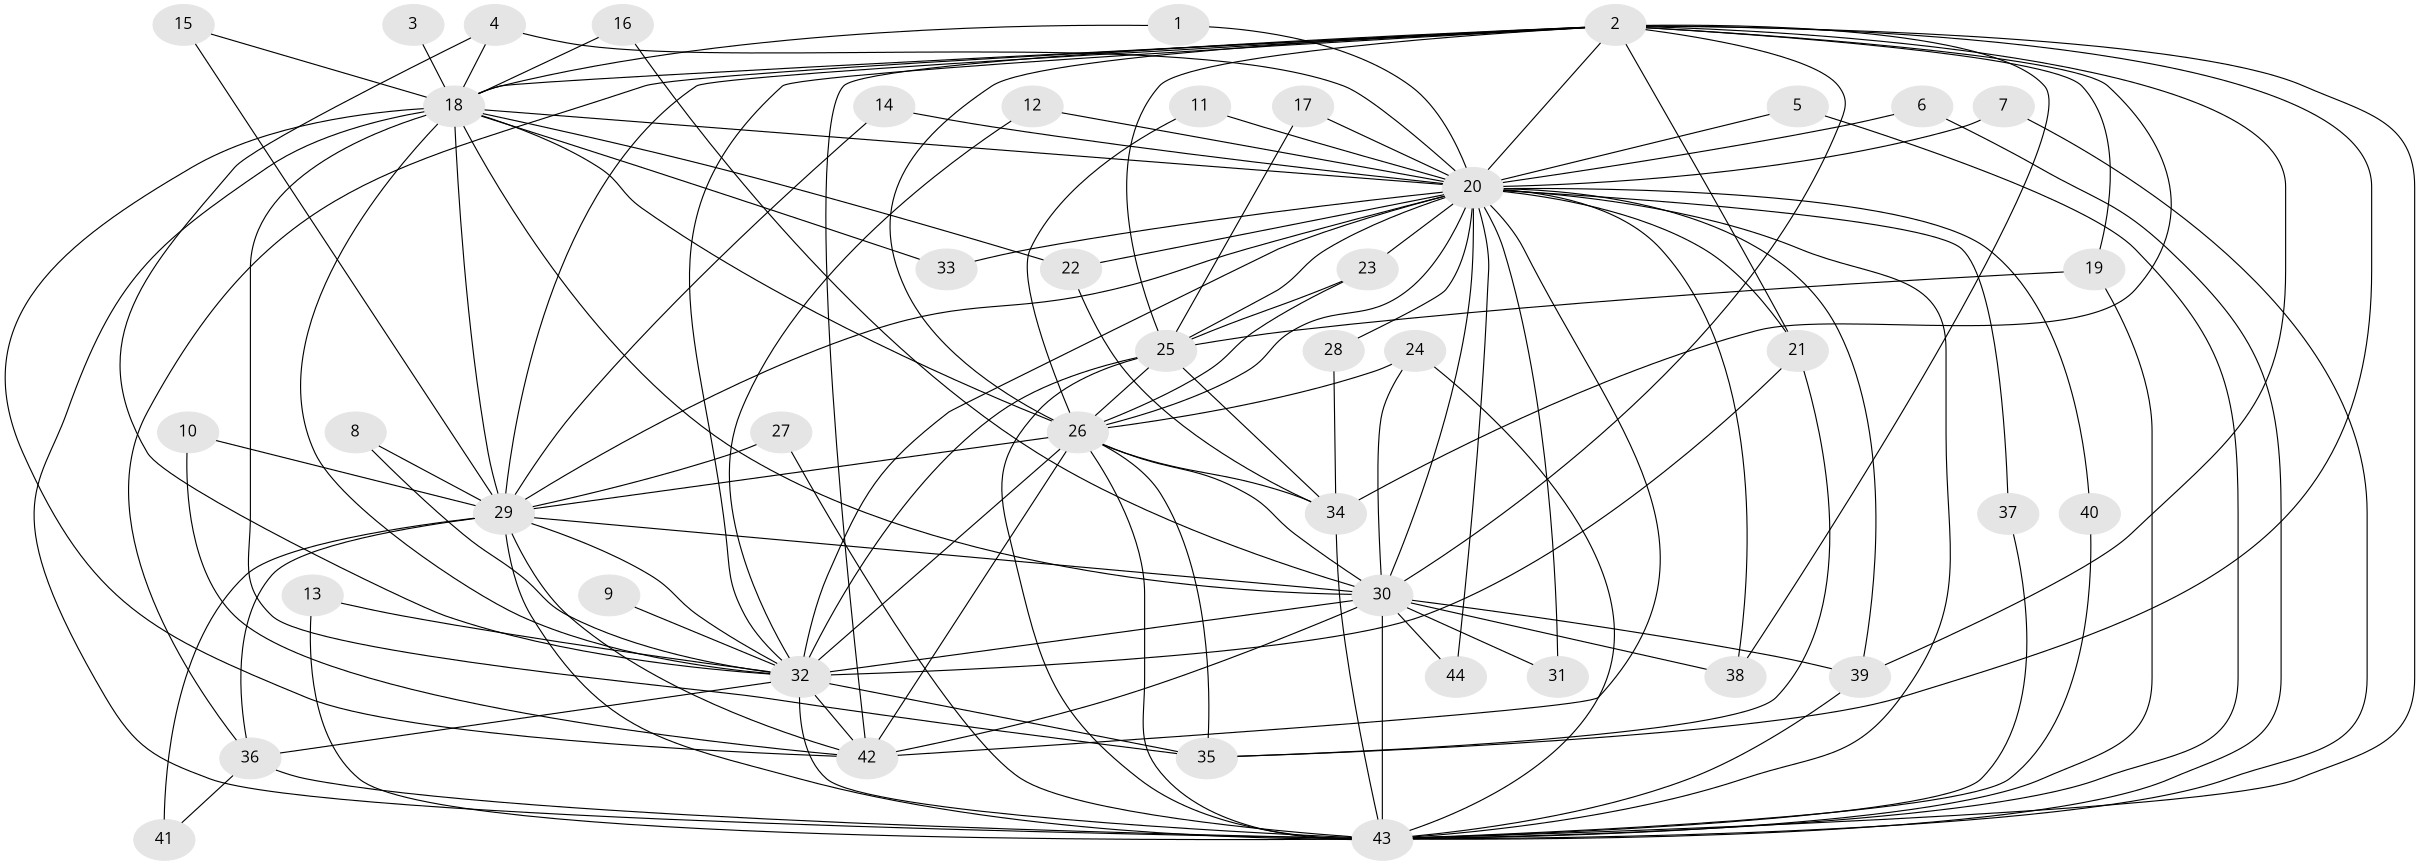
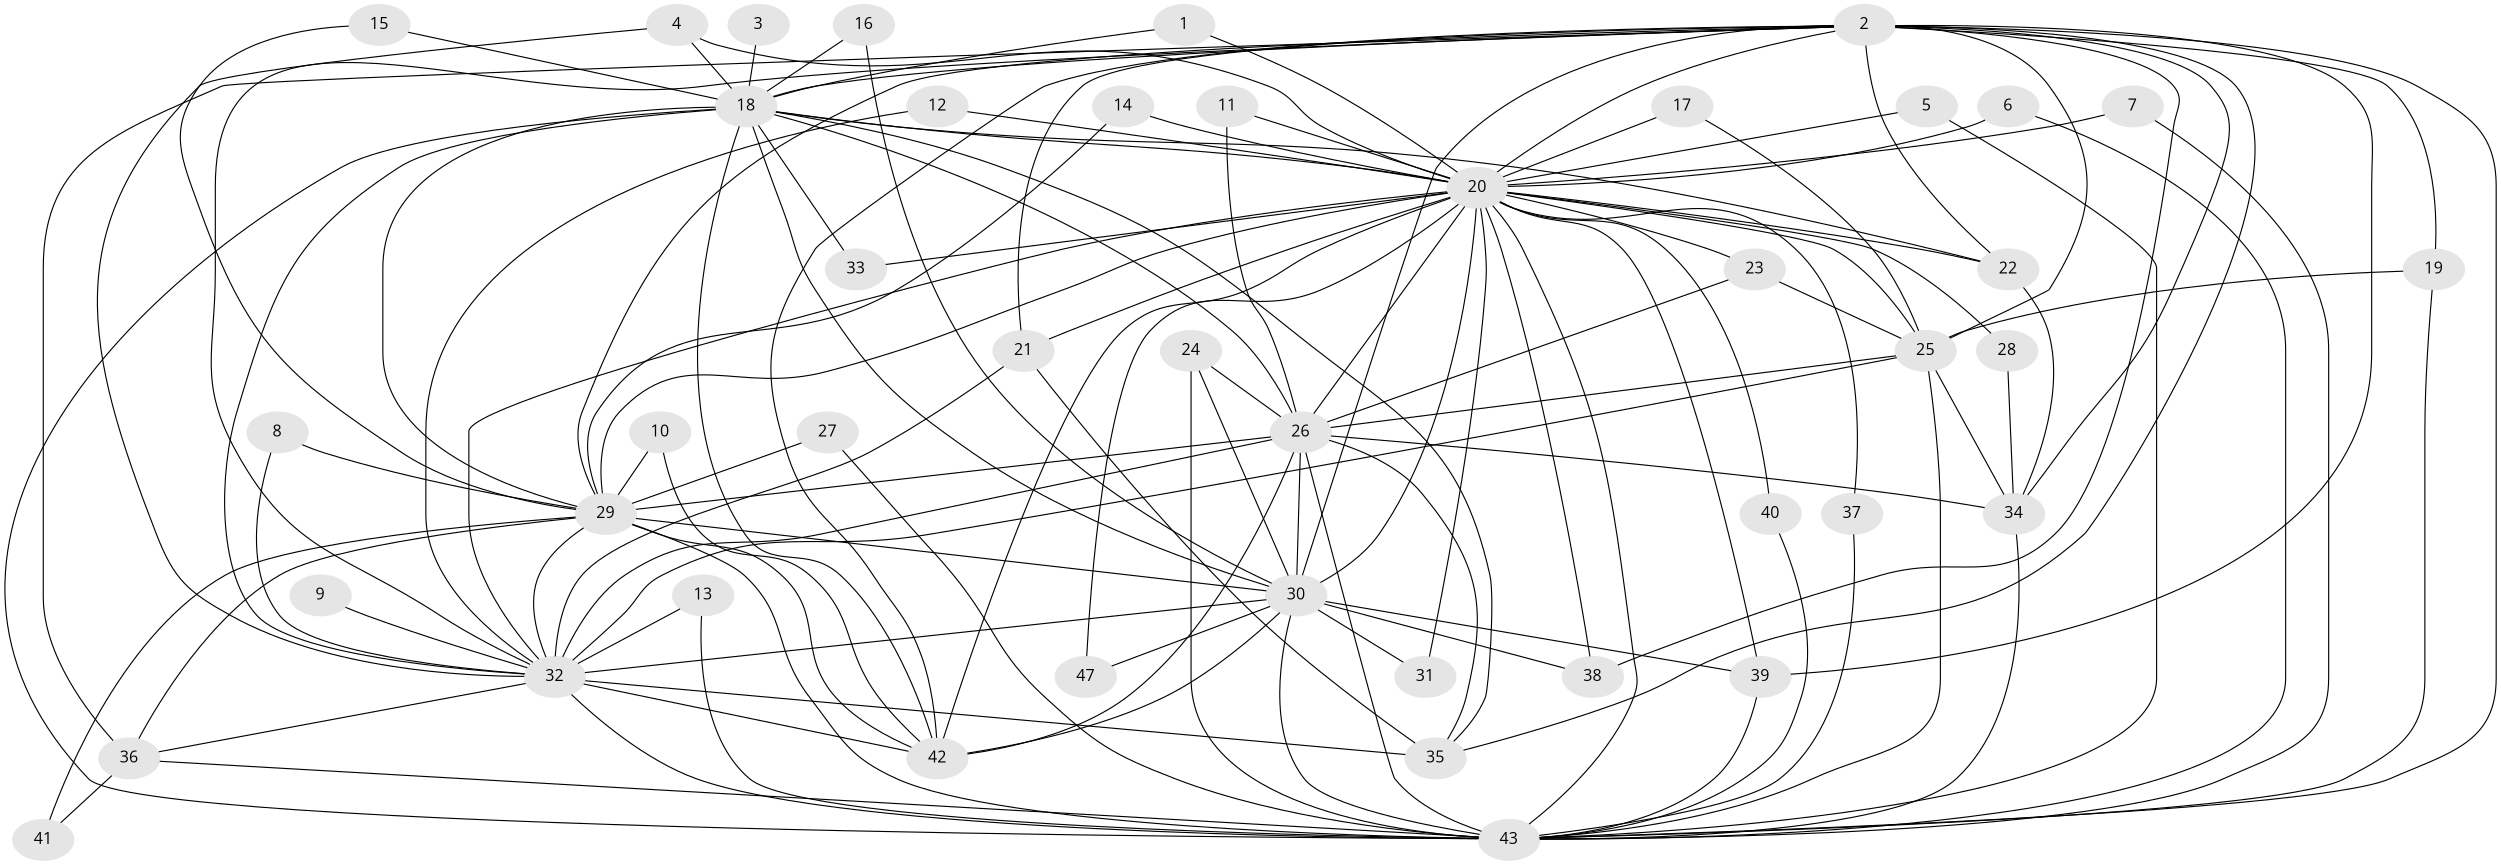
(1065, 68) -> (1907, 161)
(1456, 677) -> (1086, 677)
